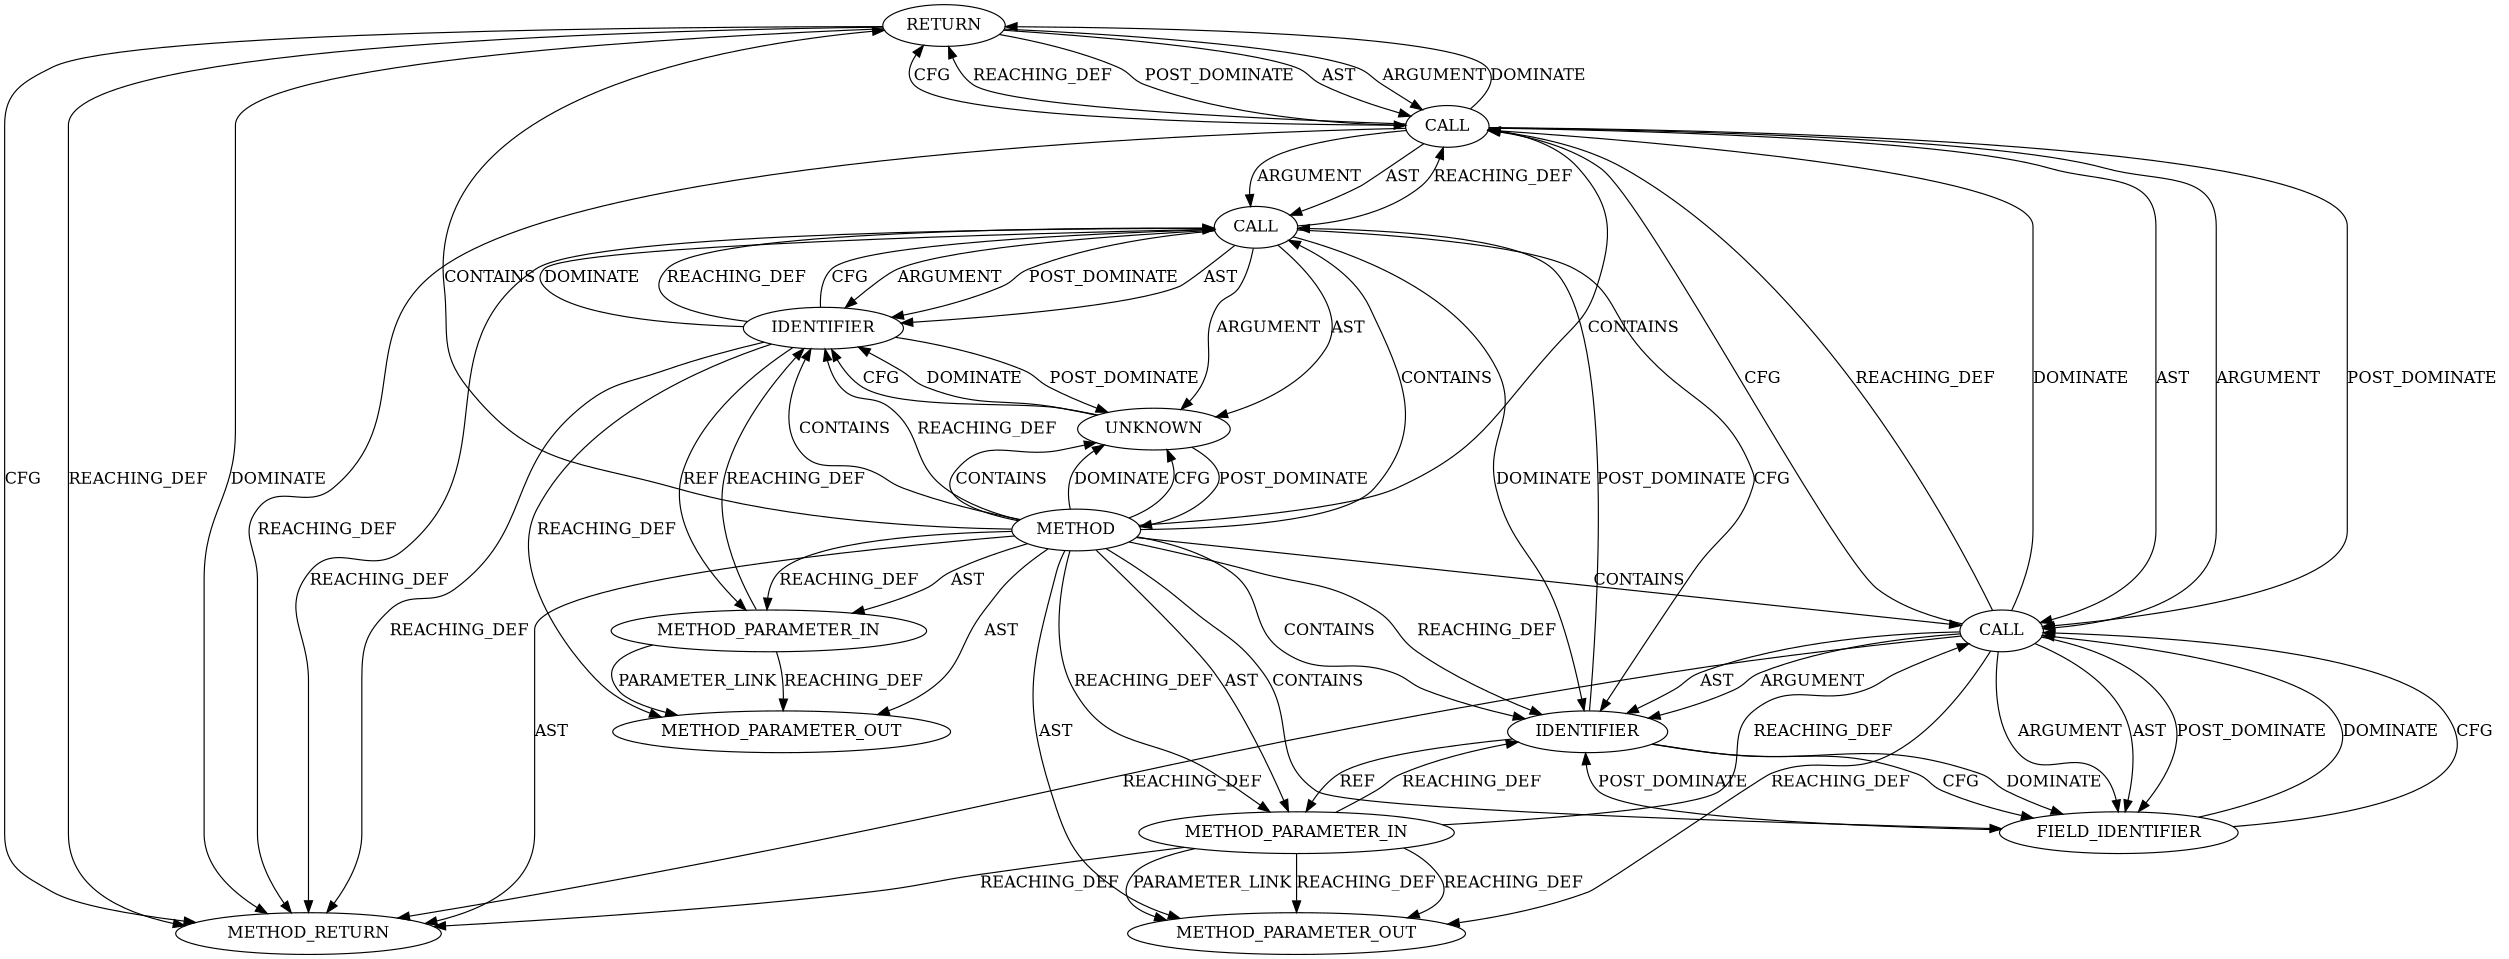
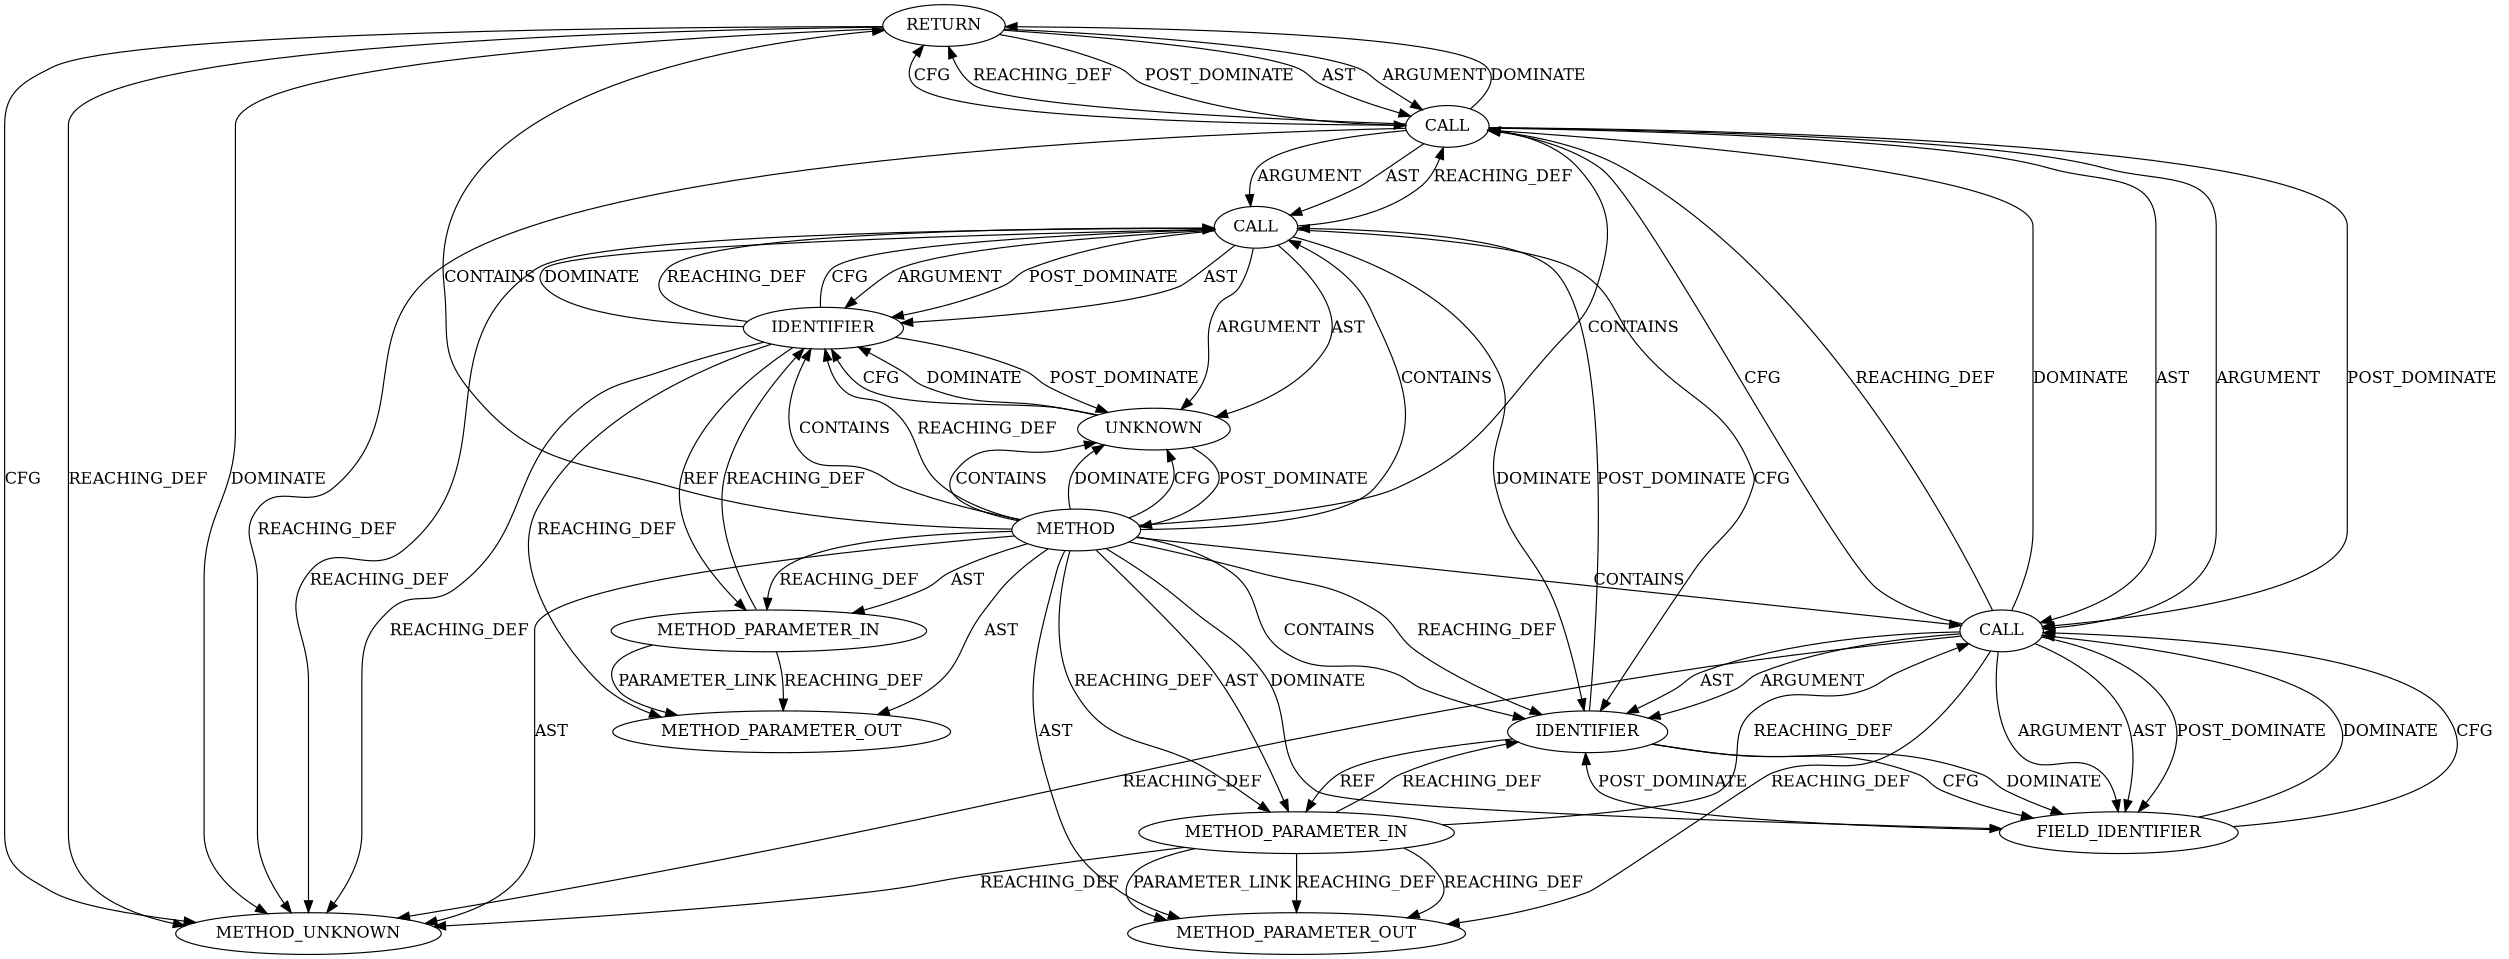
(1318, 681) -> (1318, 681)
(308, 934) -> (308, 934)
